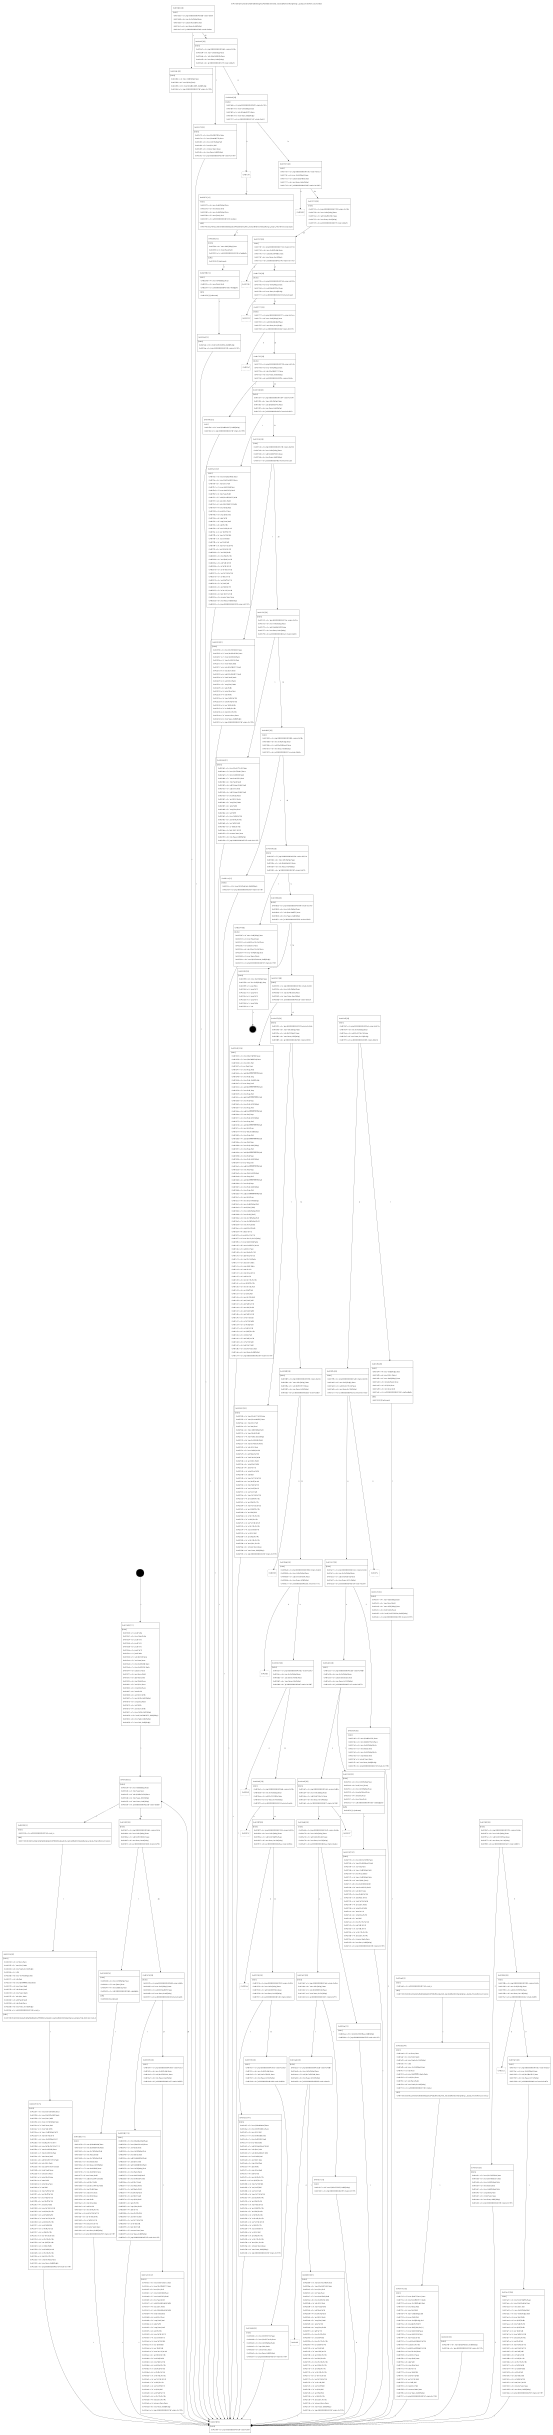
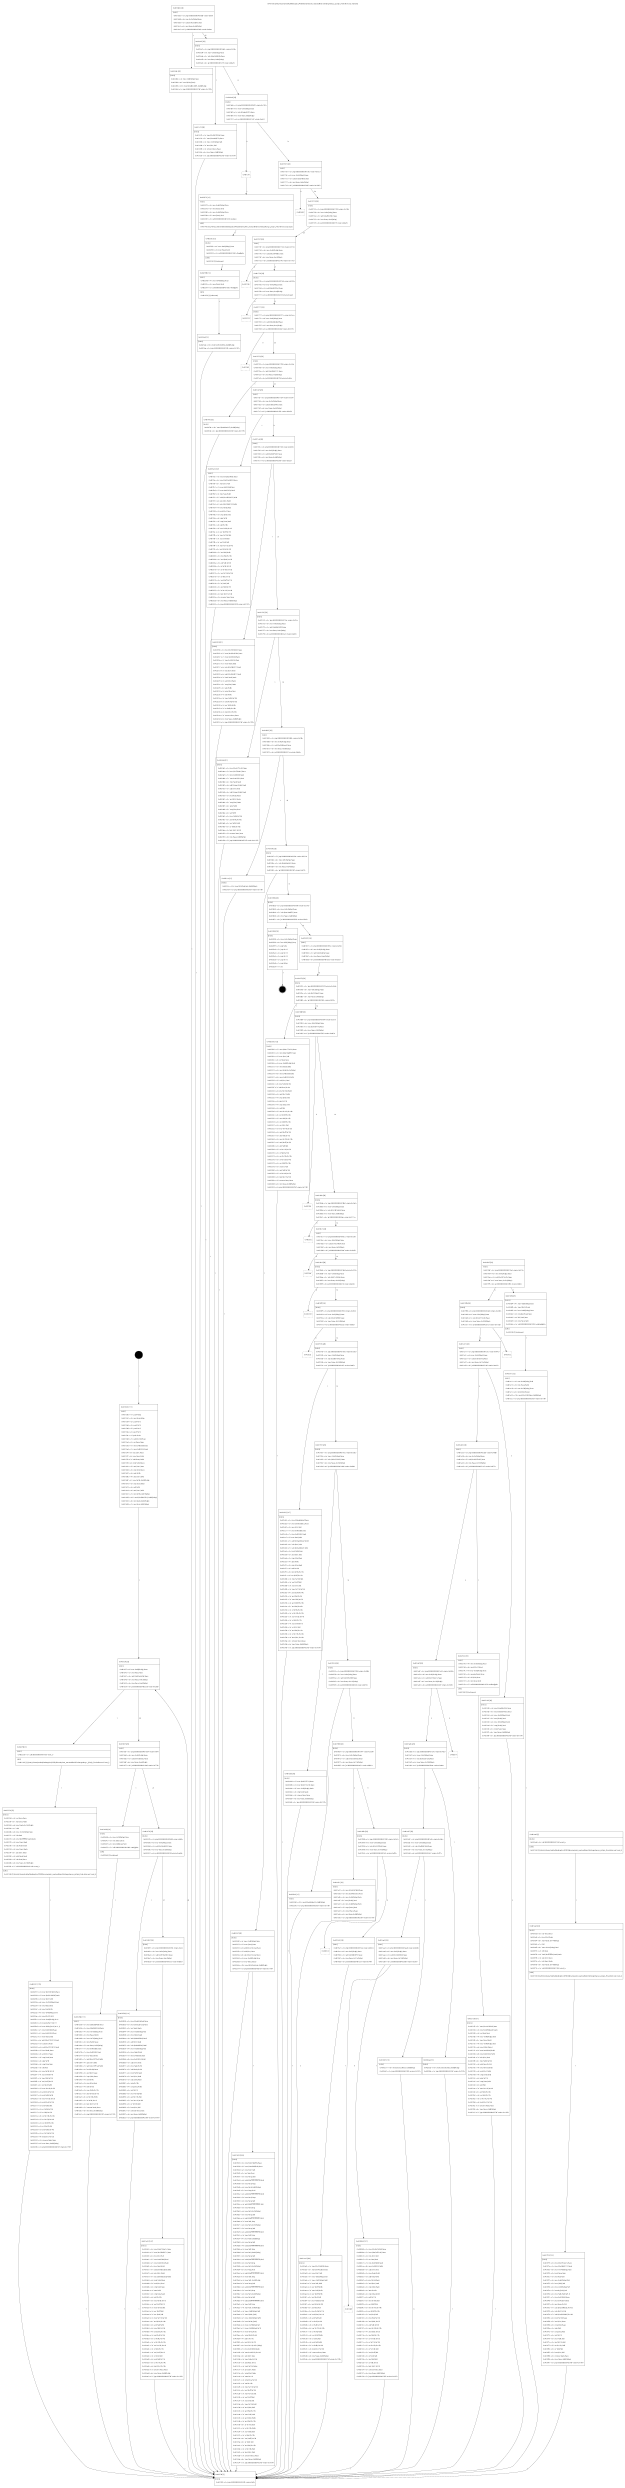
(266, 1023) -> (253, 2061)
none -> (349, 1674)
